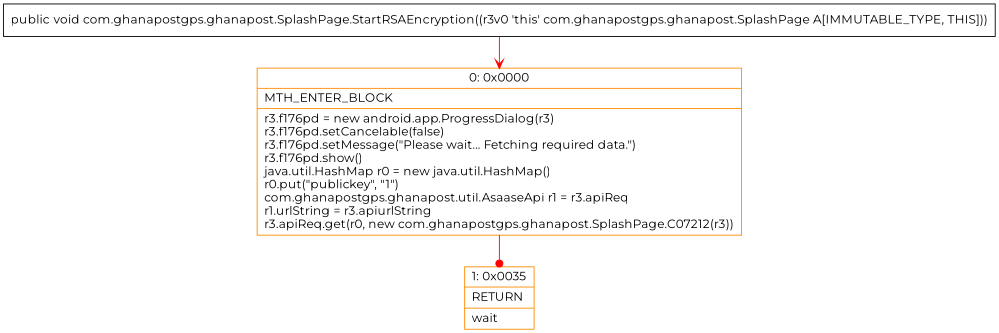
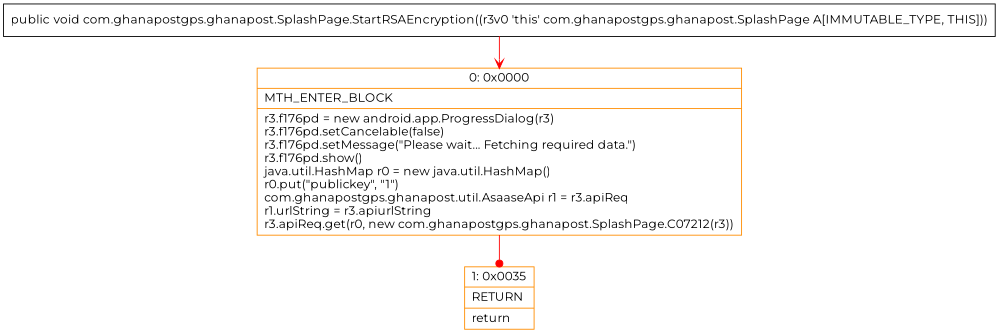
(485, 318) -> (491, 318)
